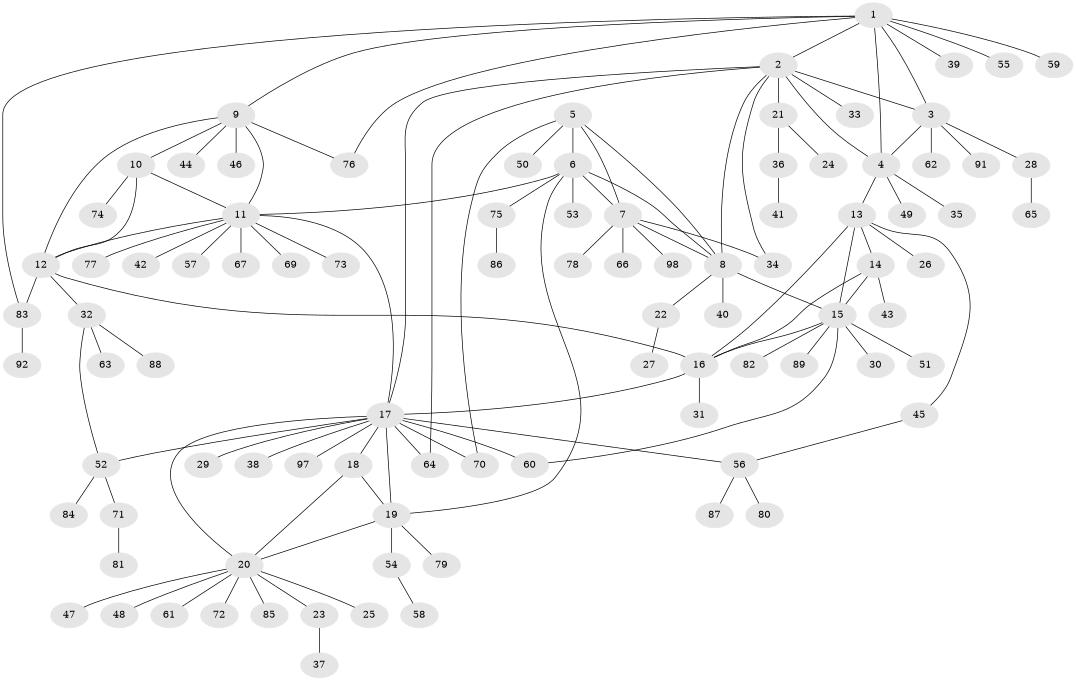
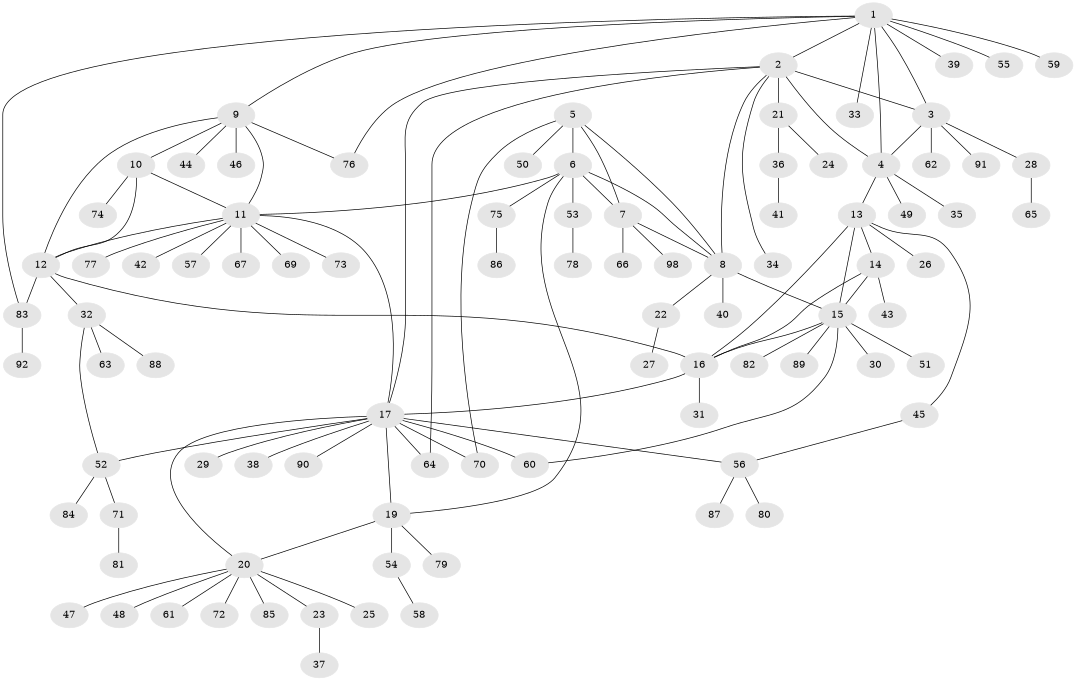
(817, 90) -> (864, 65)
(694, 235) -> none
(598, 240) -> (573, 240)
(303, 465) -> (303, 465)
(353, 465) -> none
